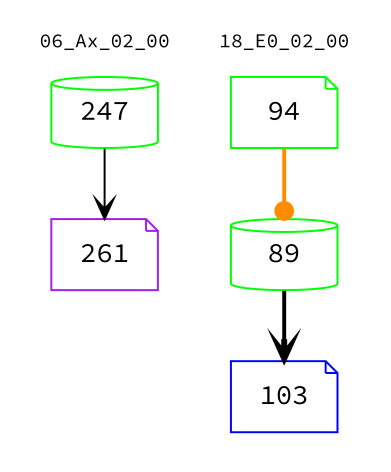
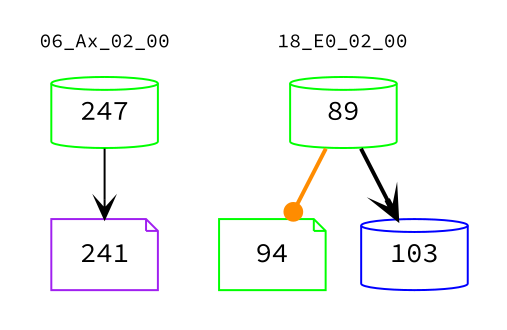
(284, 176) -> (311, 177)
(105, 255) -> (105, 255)
(284, 397) -> (414, 255)
